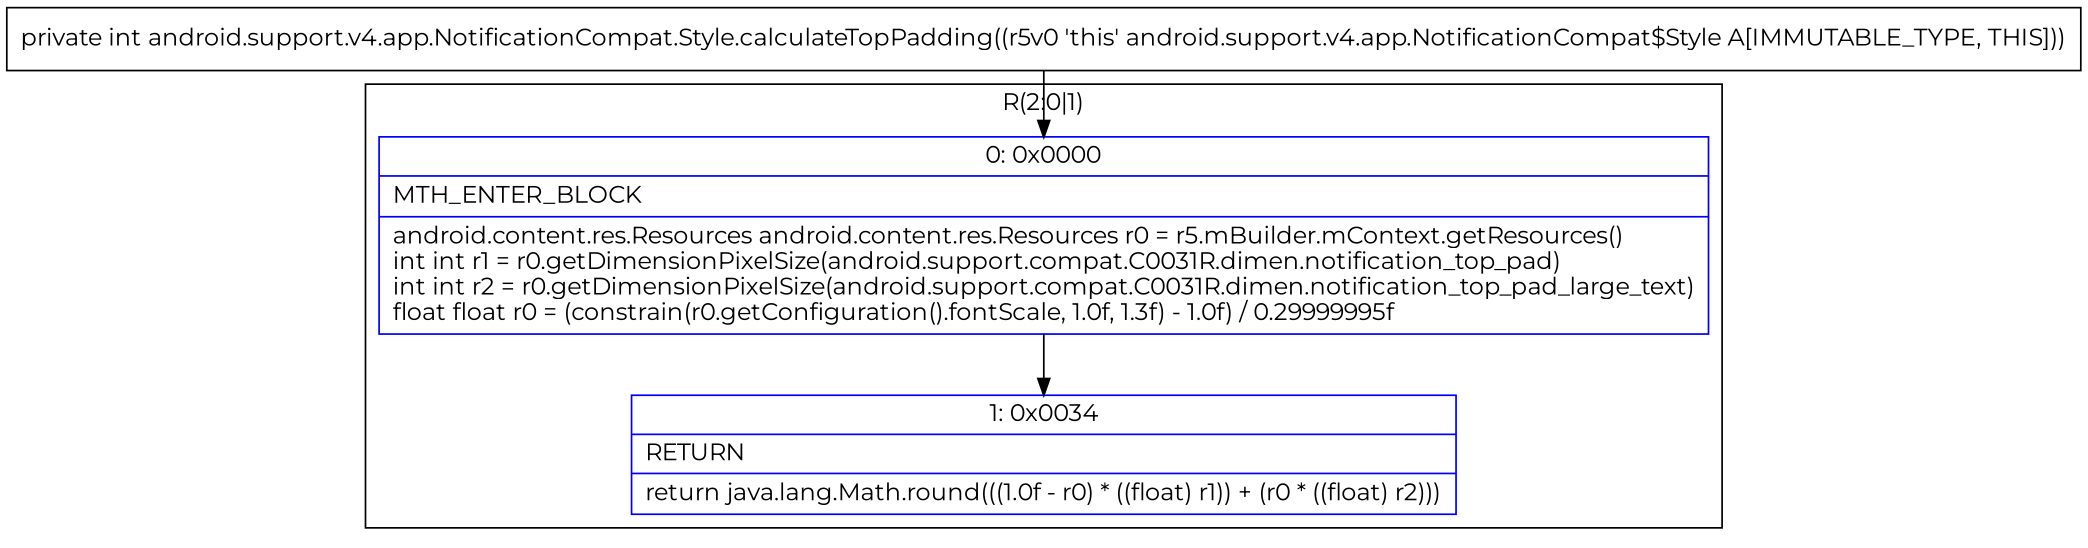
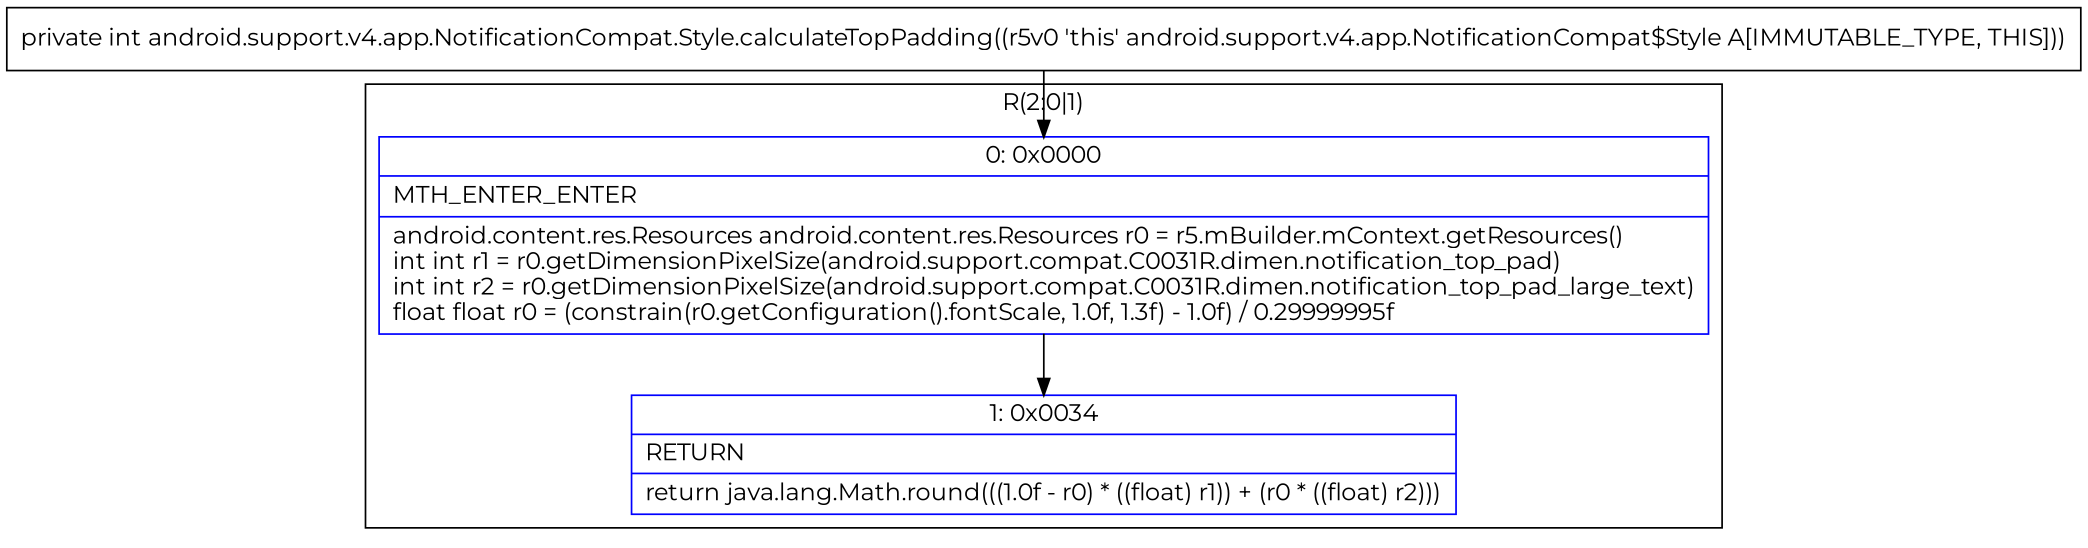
(518, 196) -> (515, 196)
